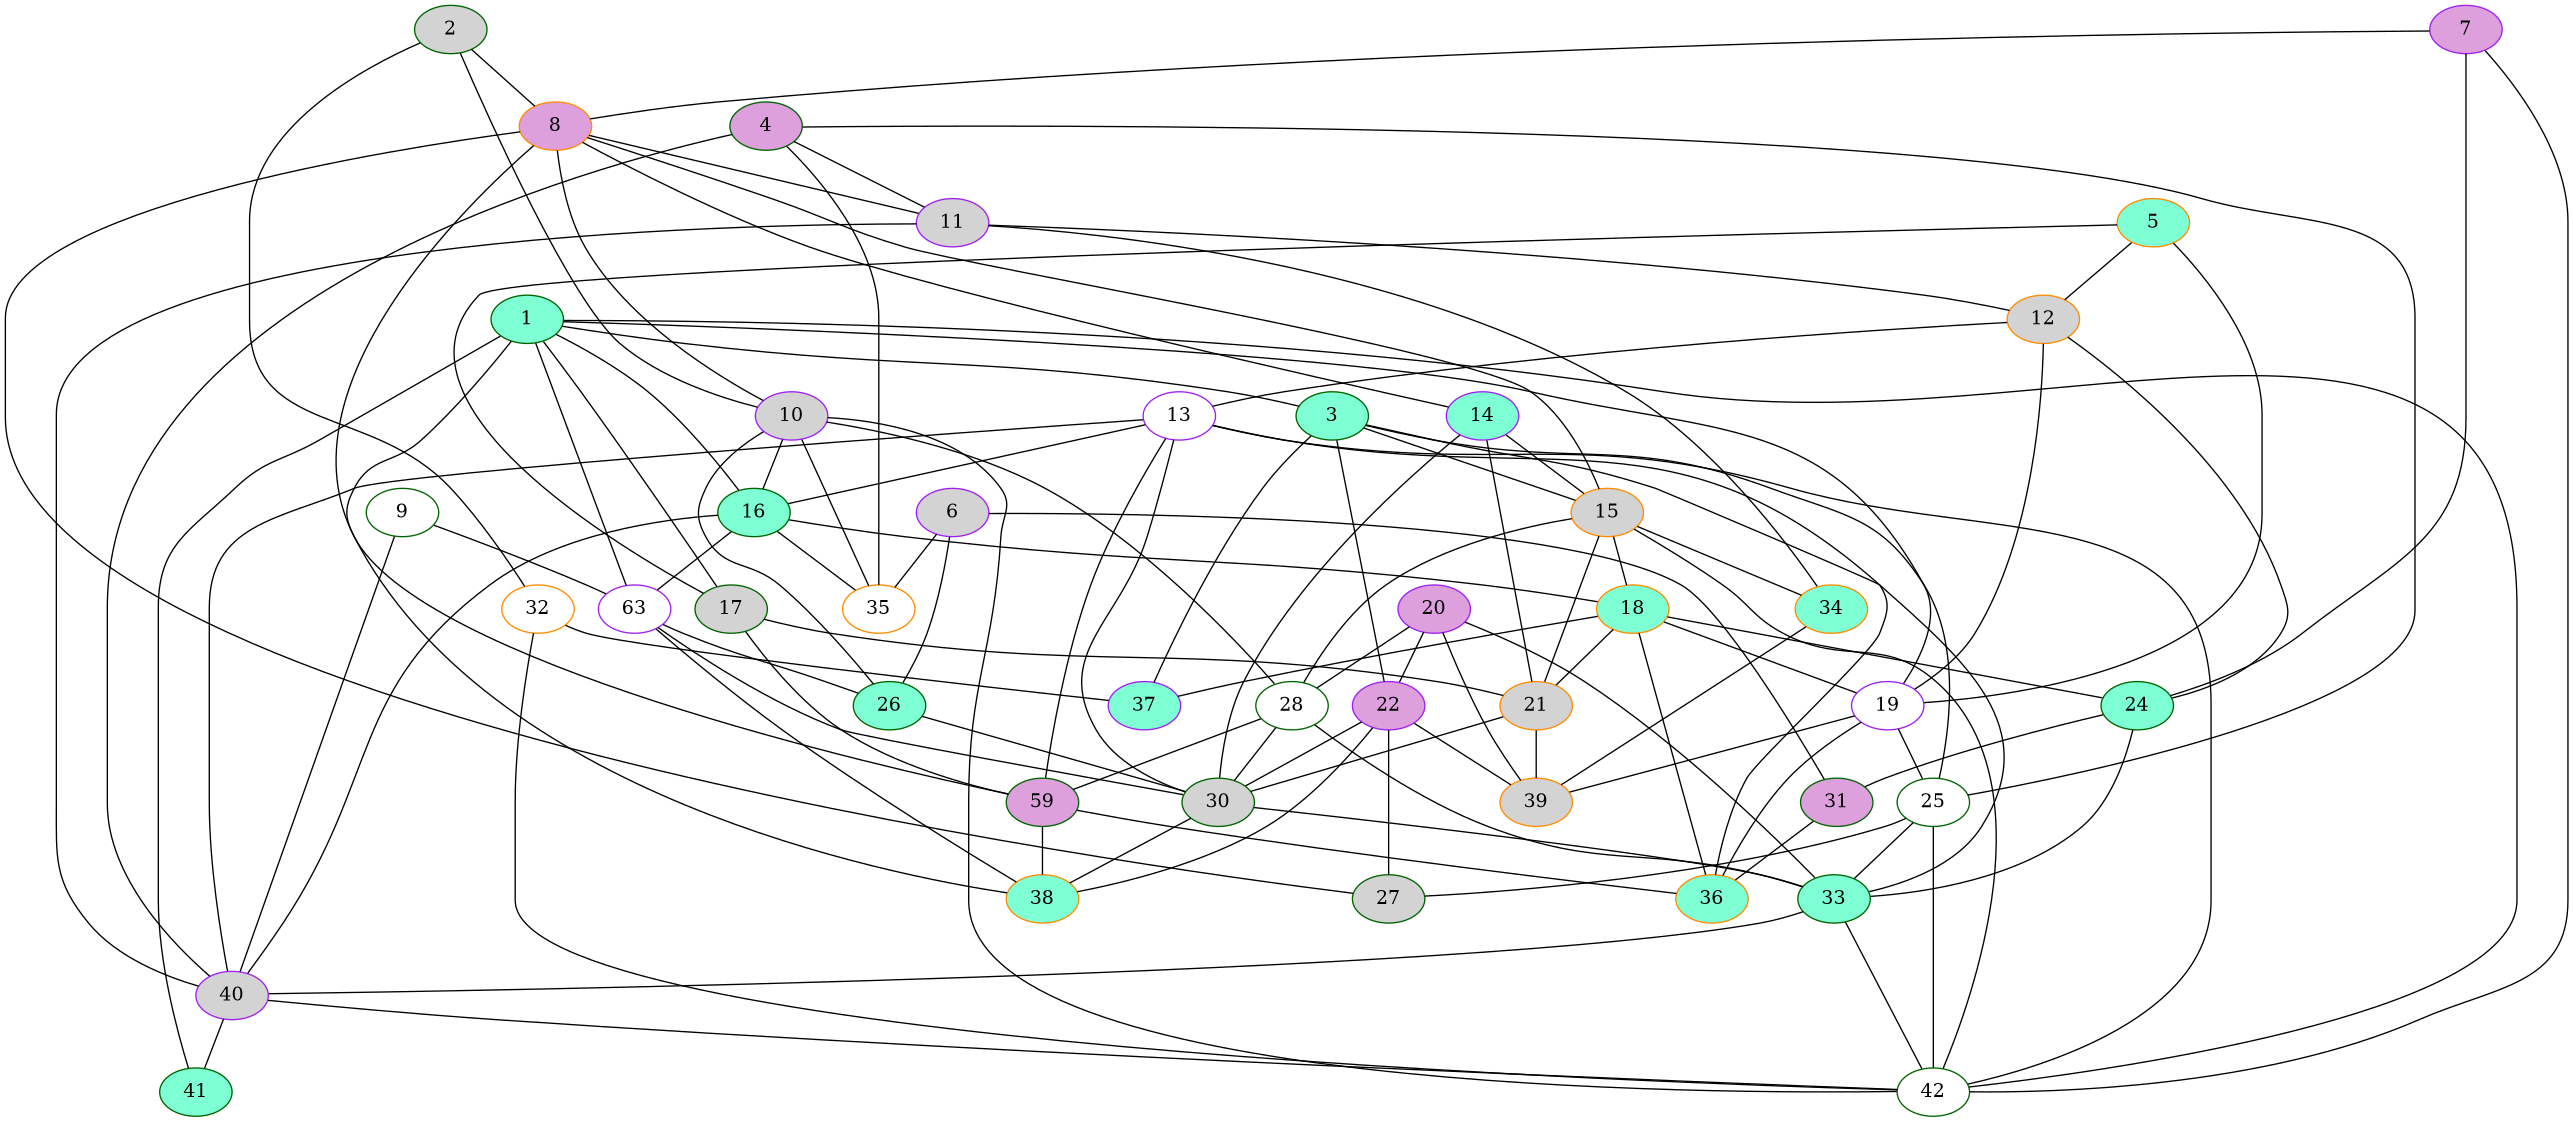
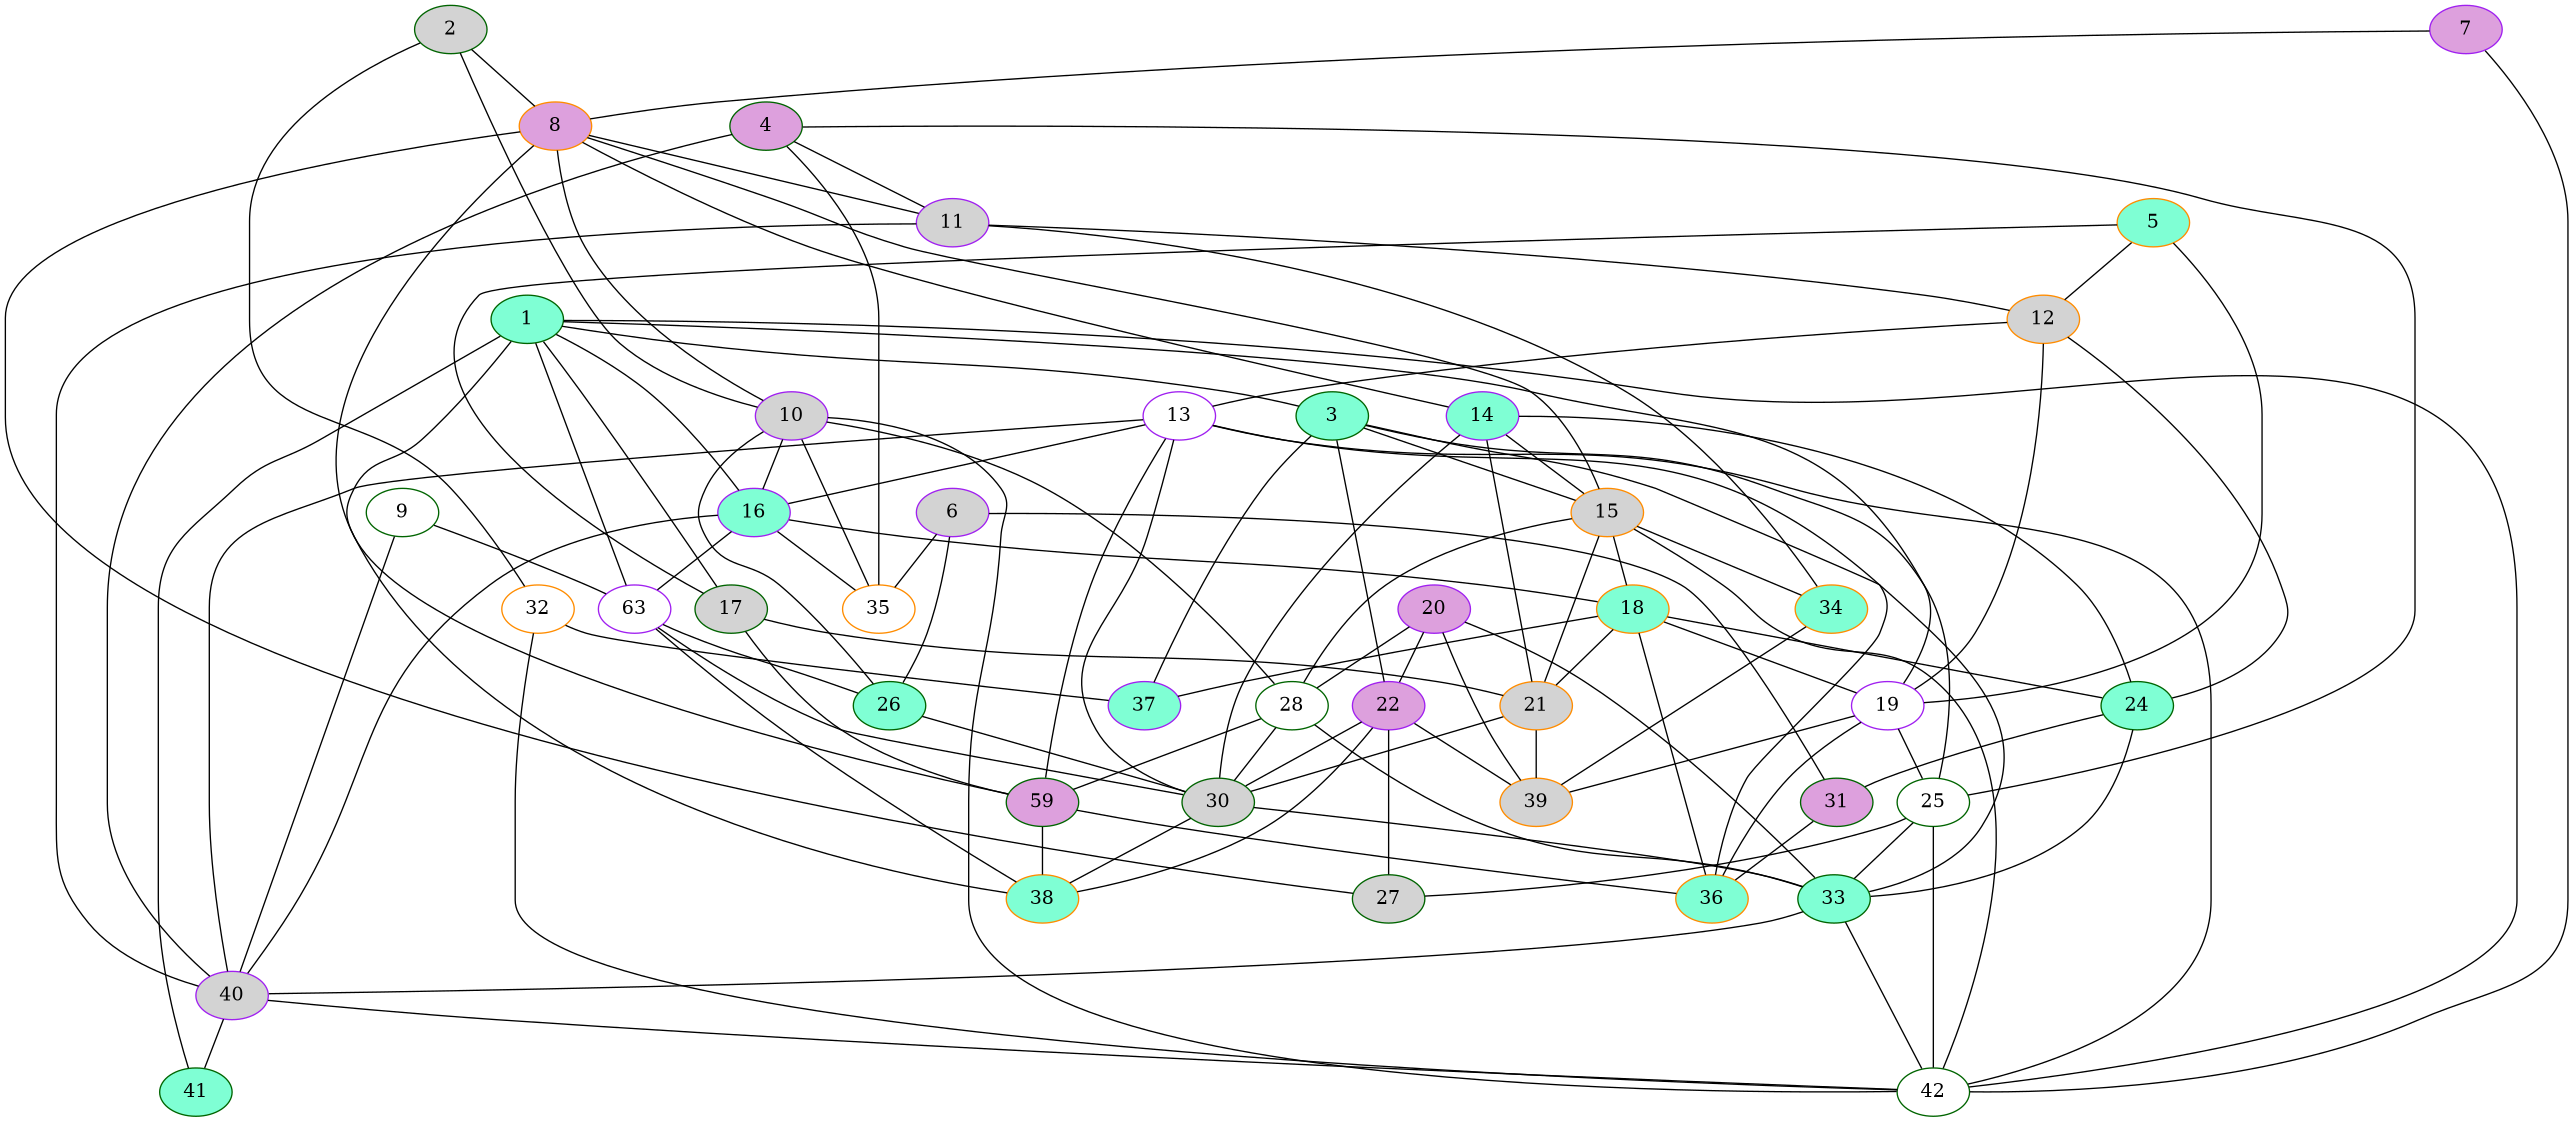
(2465, 432) -> (1868, 467)
(754, 513) -> (754, 513)
